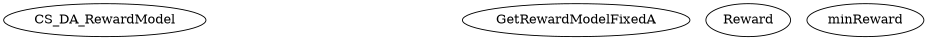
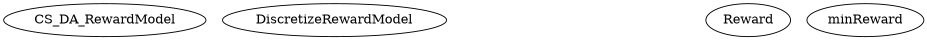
none -> (335, 20)
(576, 20) -> none
